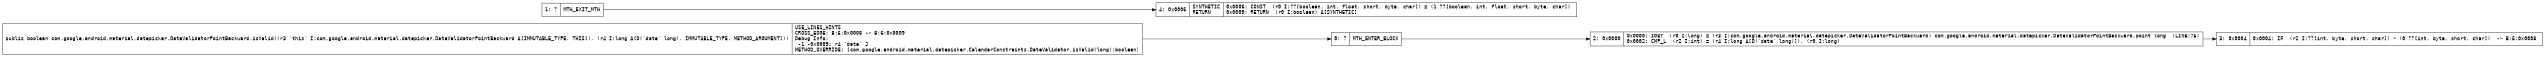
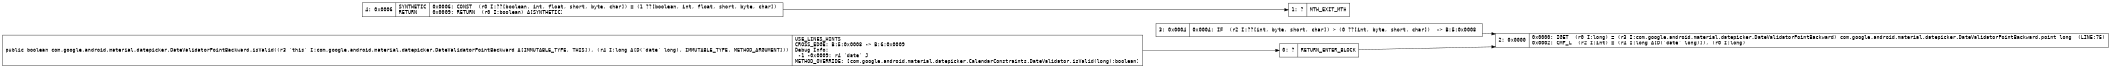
(878, 10) -> (1034, 10)
(1376, 39) -> (1328, 50)
(2208, 39) -> (1487, 34)
